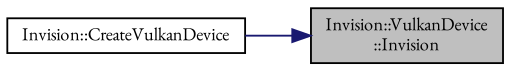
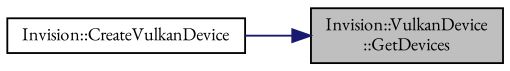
(407, 36) -> (407, 36)
